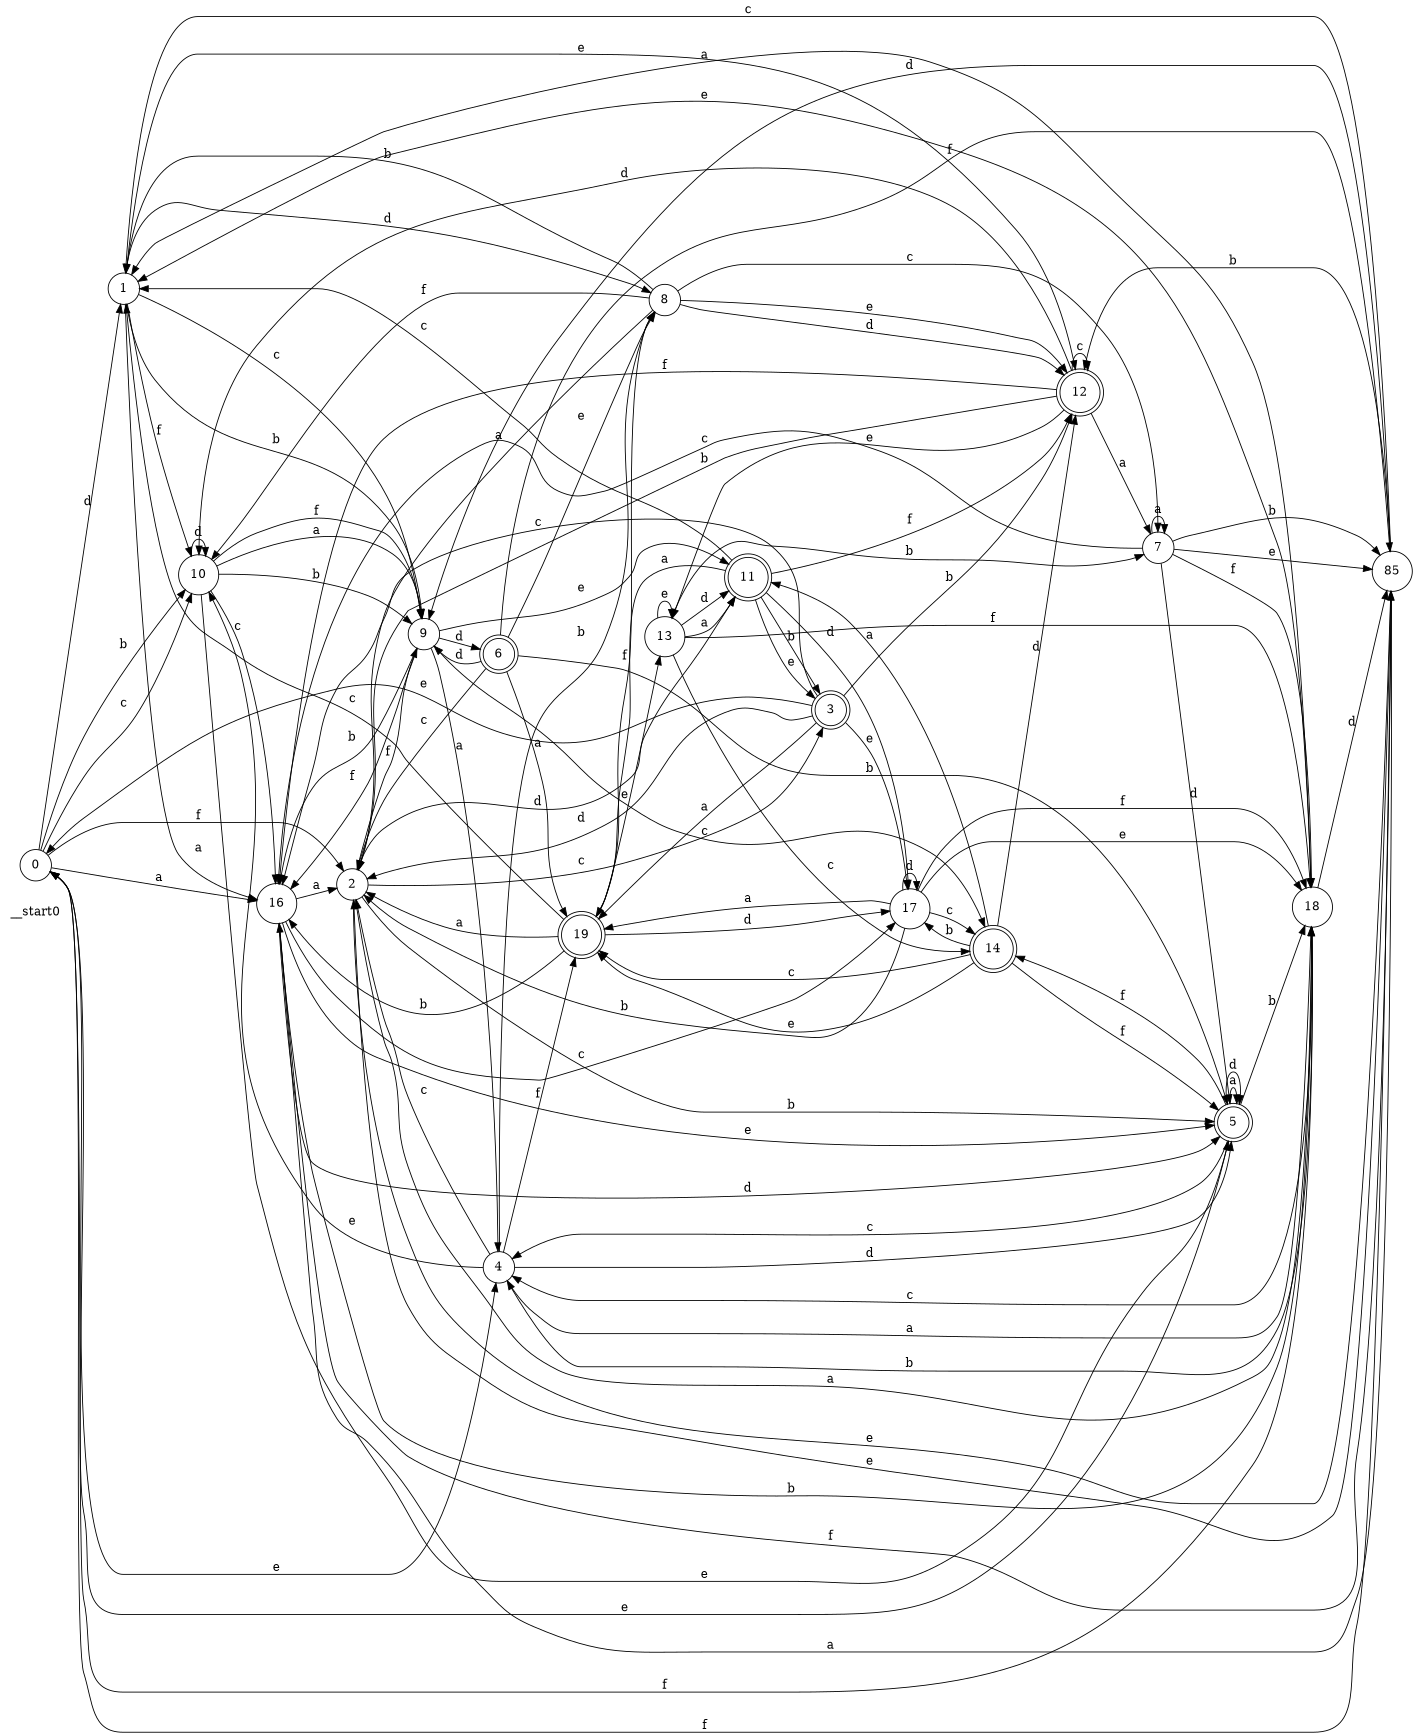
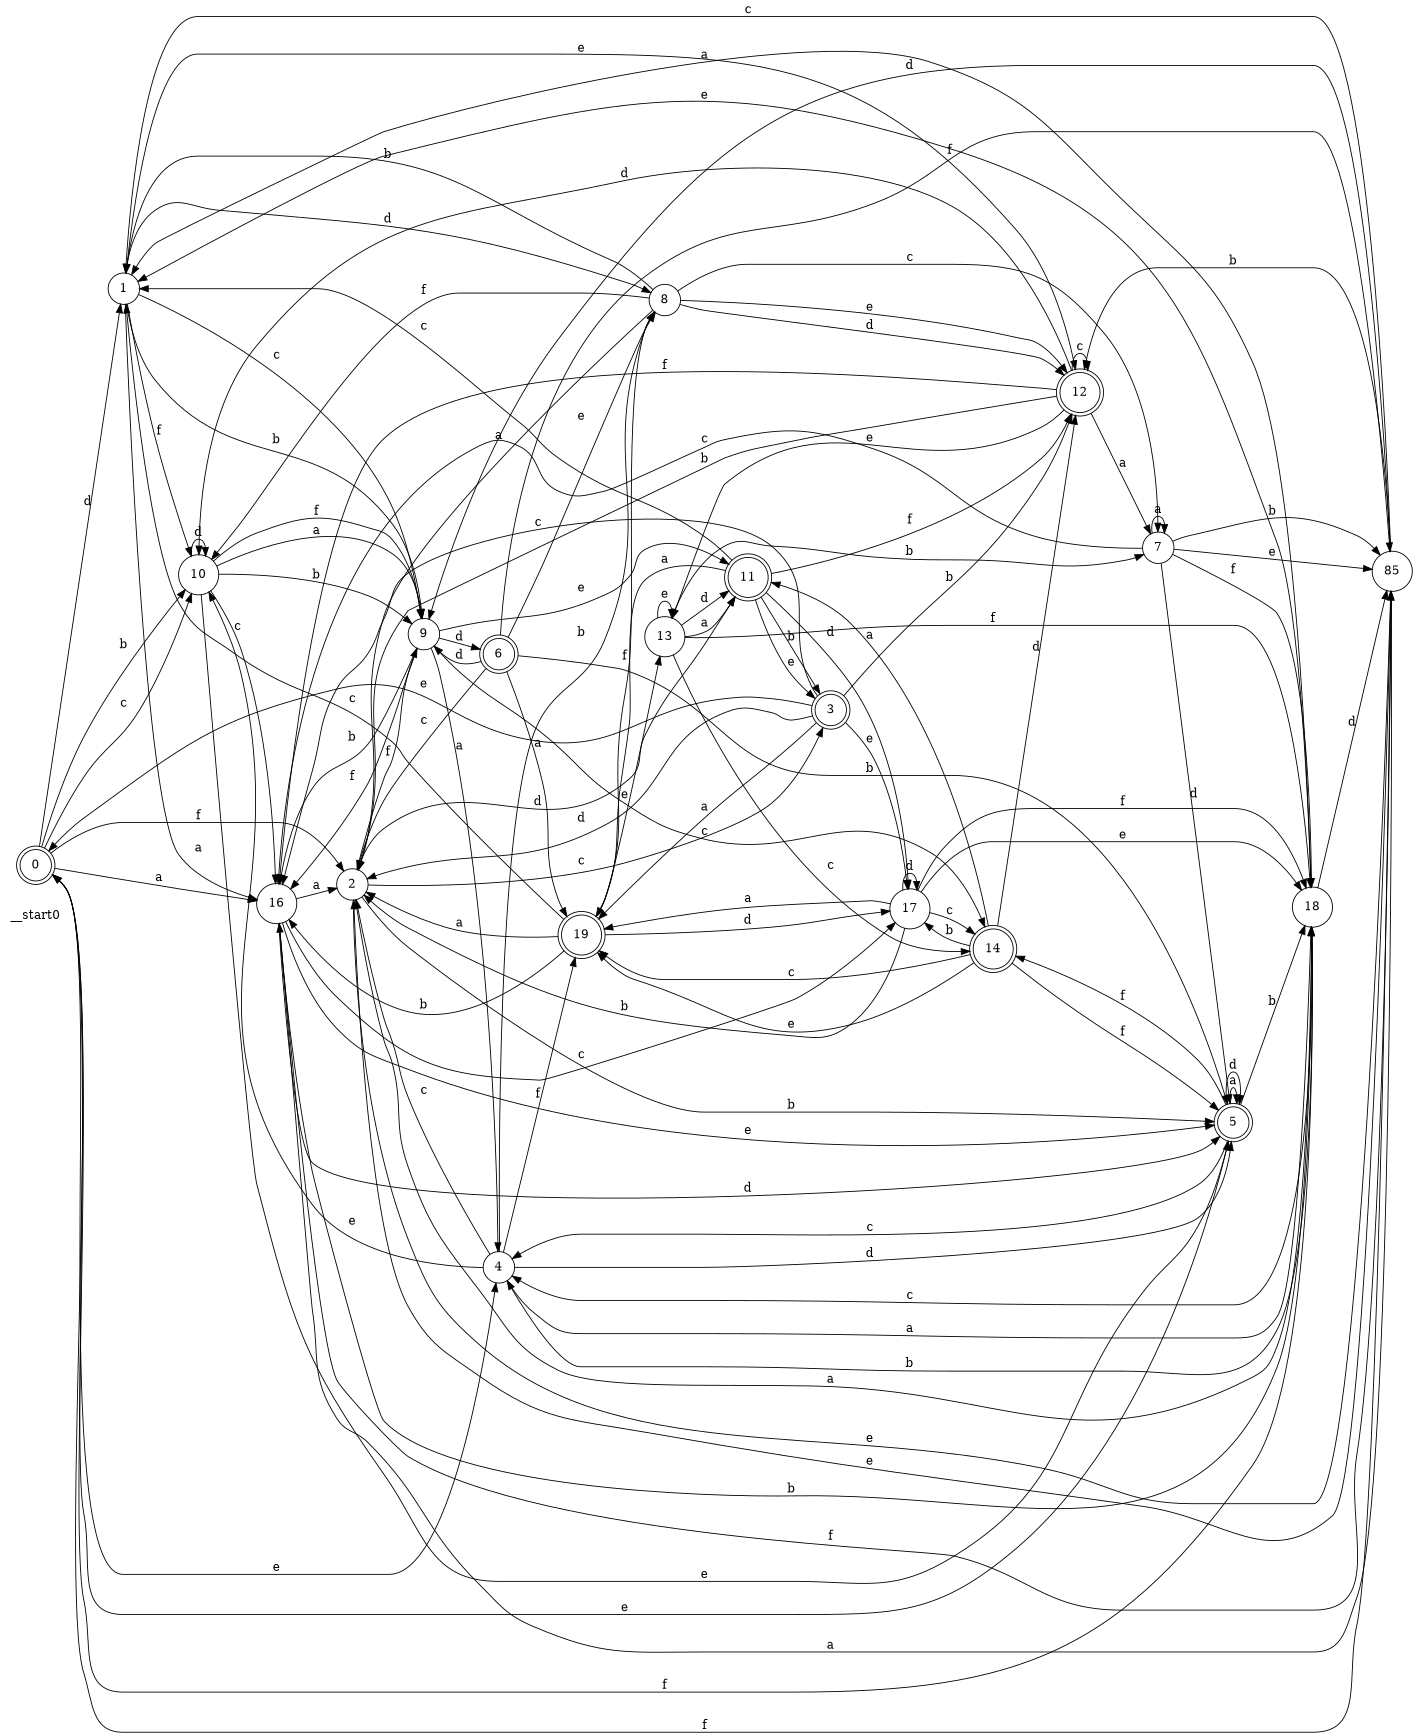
(36, 865) -> (36, 865)
